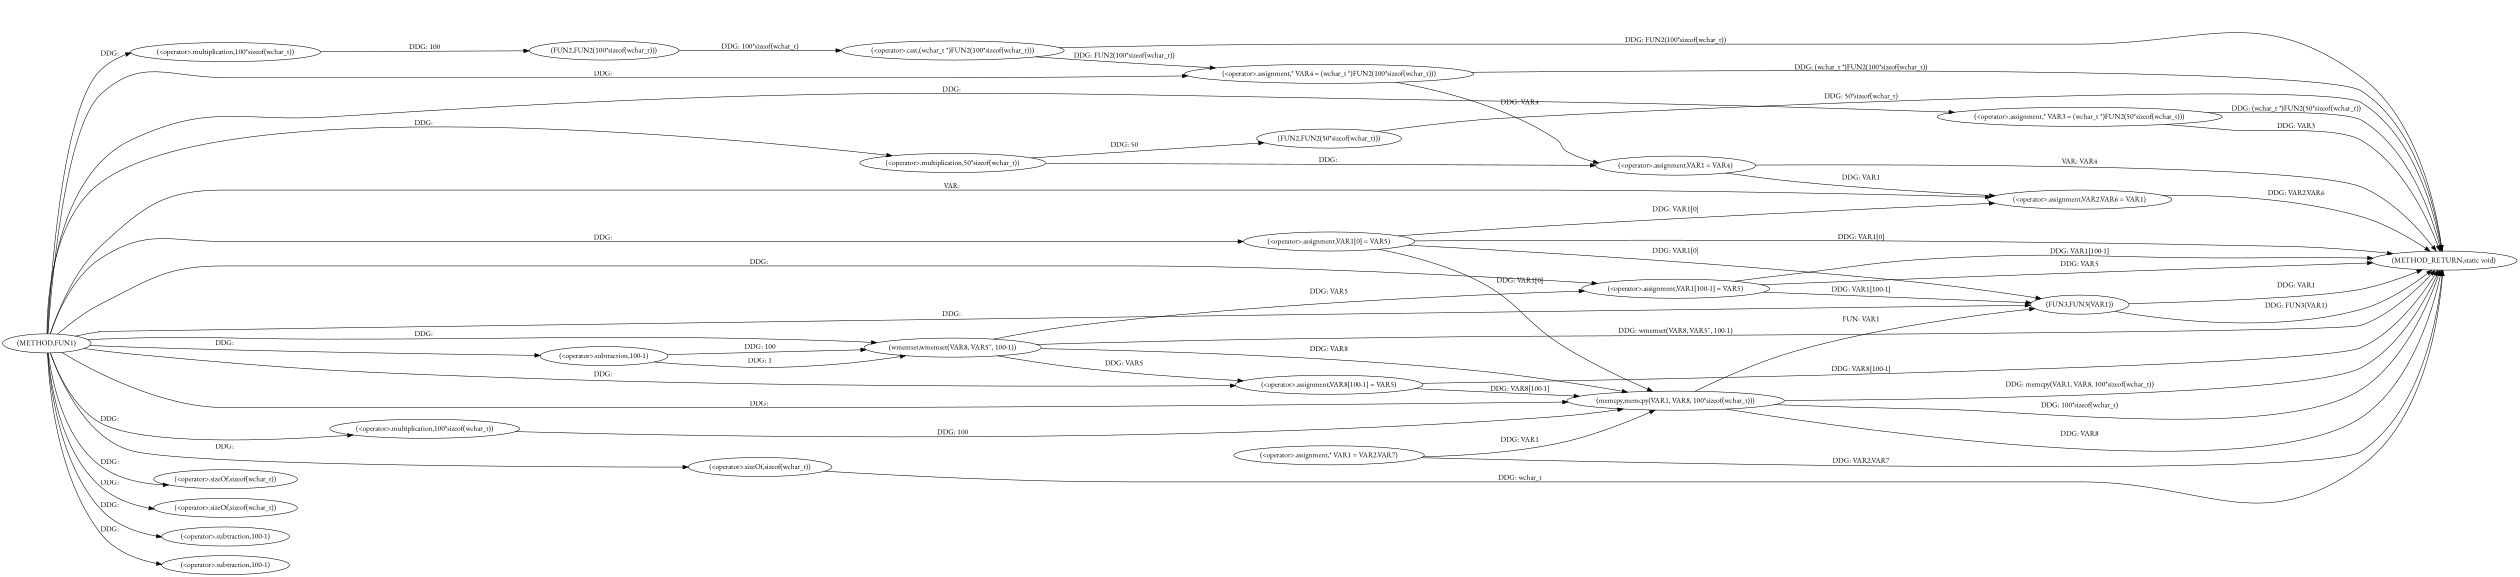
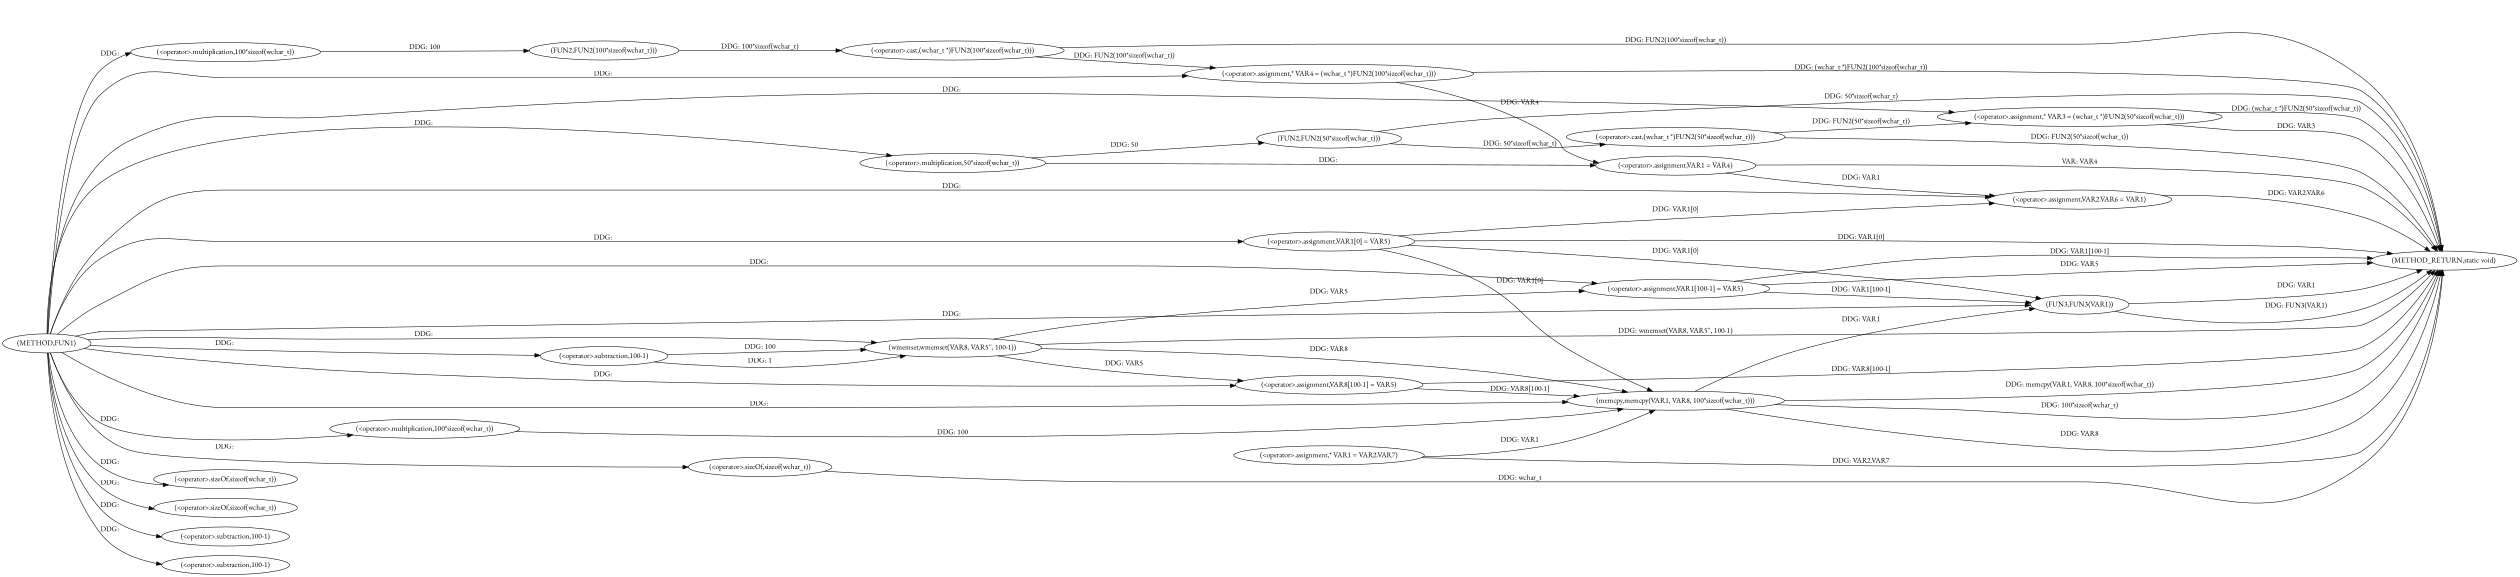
none -> (1676, 137)
(953, 186) -> (953, 186)
(1861, 319) -> (1861, 319)
